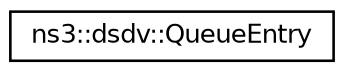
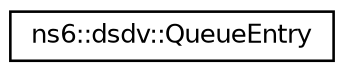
(172, 36) -> (172, 36)
